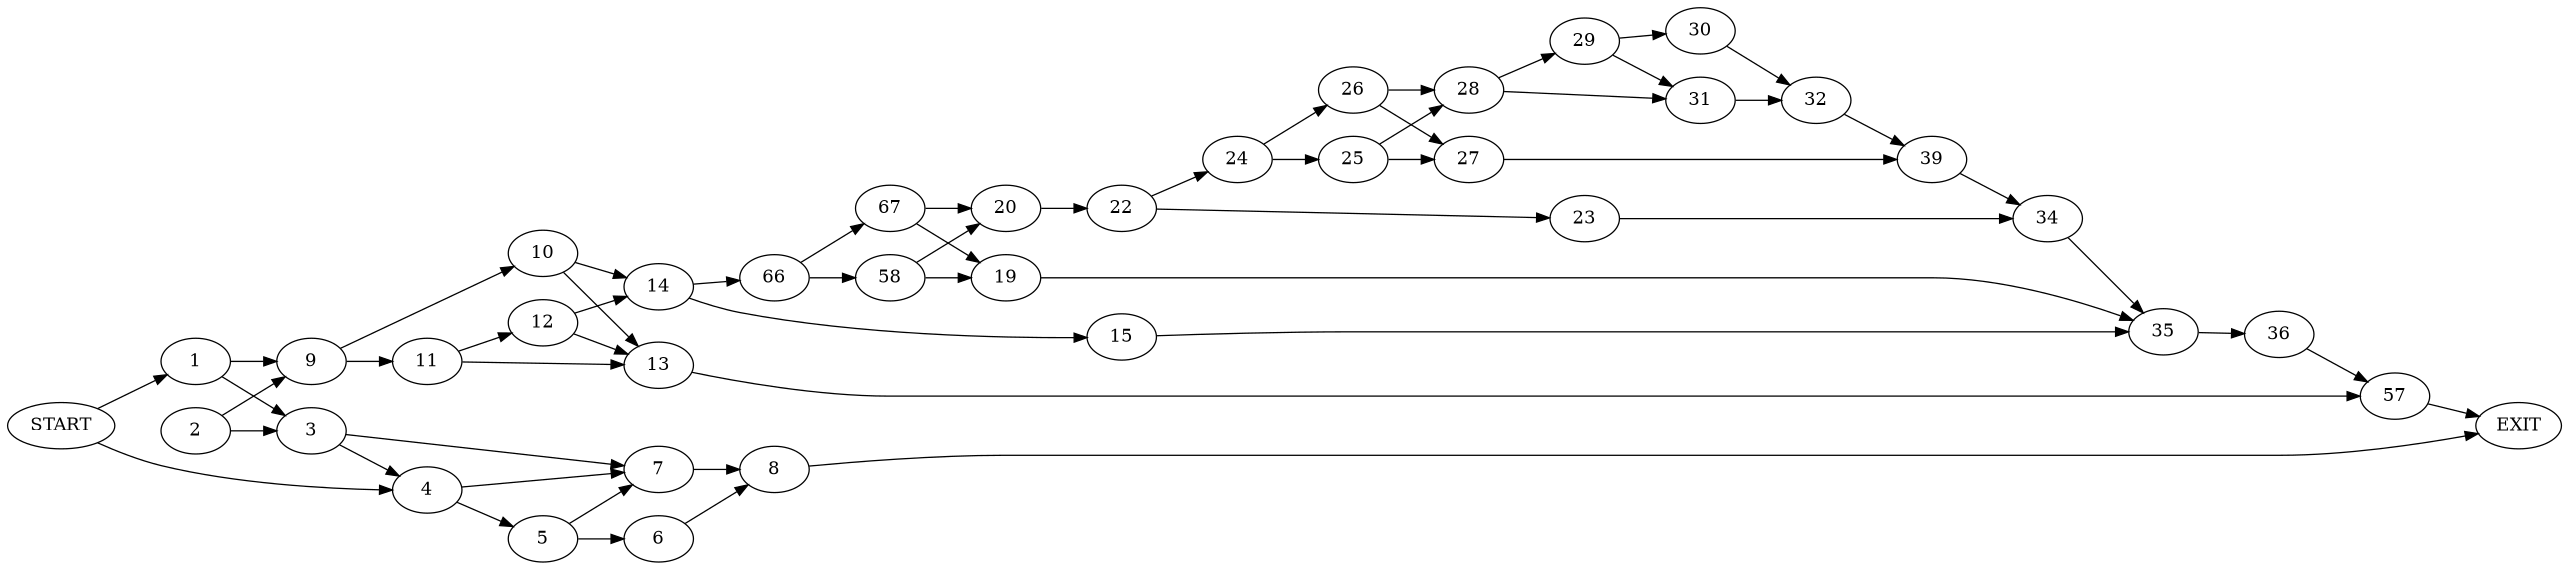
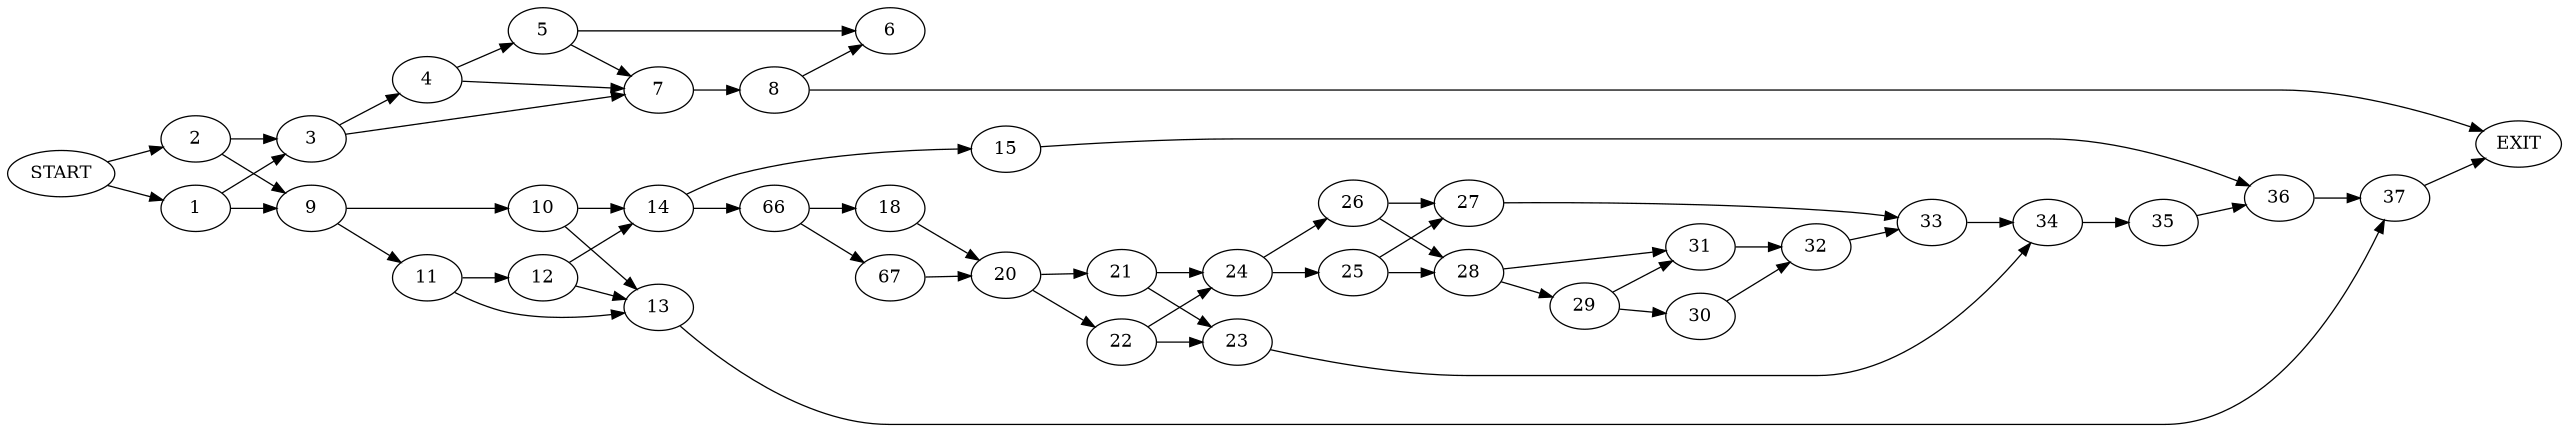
(1932, 159) -> (1932, 222)
none -> (1122, 273)
(890, 278) -> (890, 208)
(1006, 278) -> none
(1636, 332) -> (1642, 139)
(2395, 396) -> (2395, 198)
(236, 479) -> (129, 156)
(711, 508) -> (827, 63)
